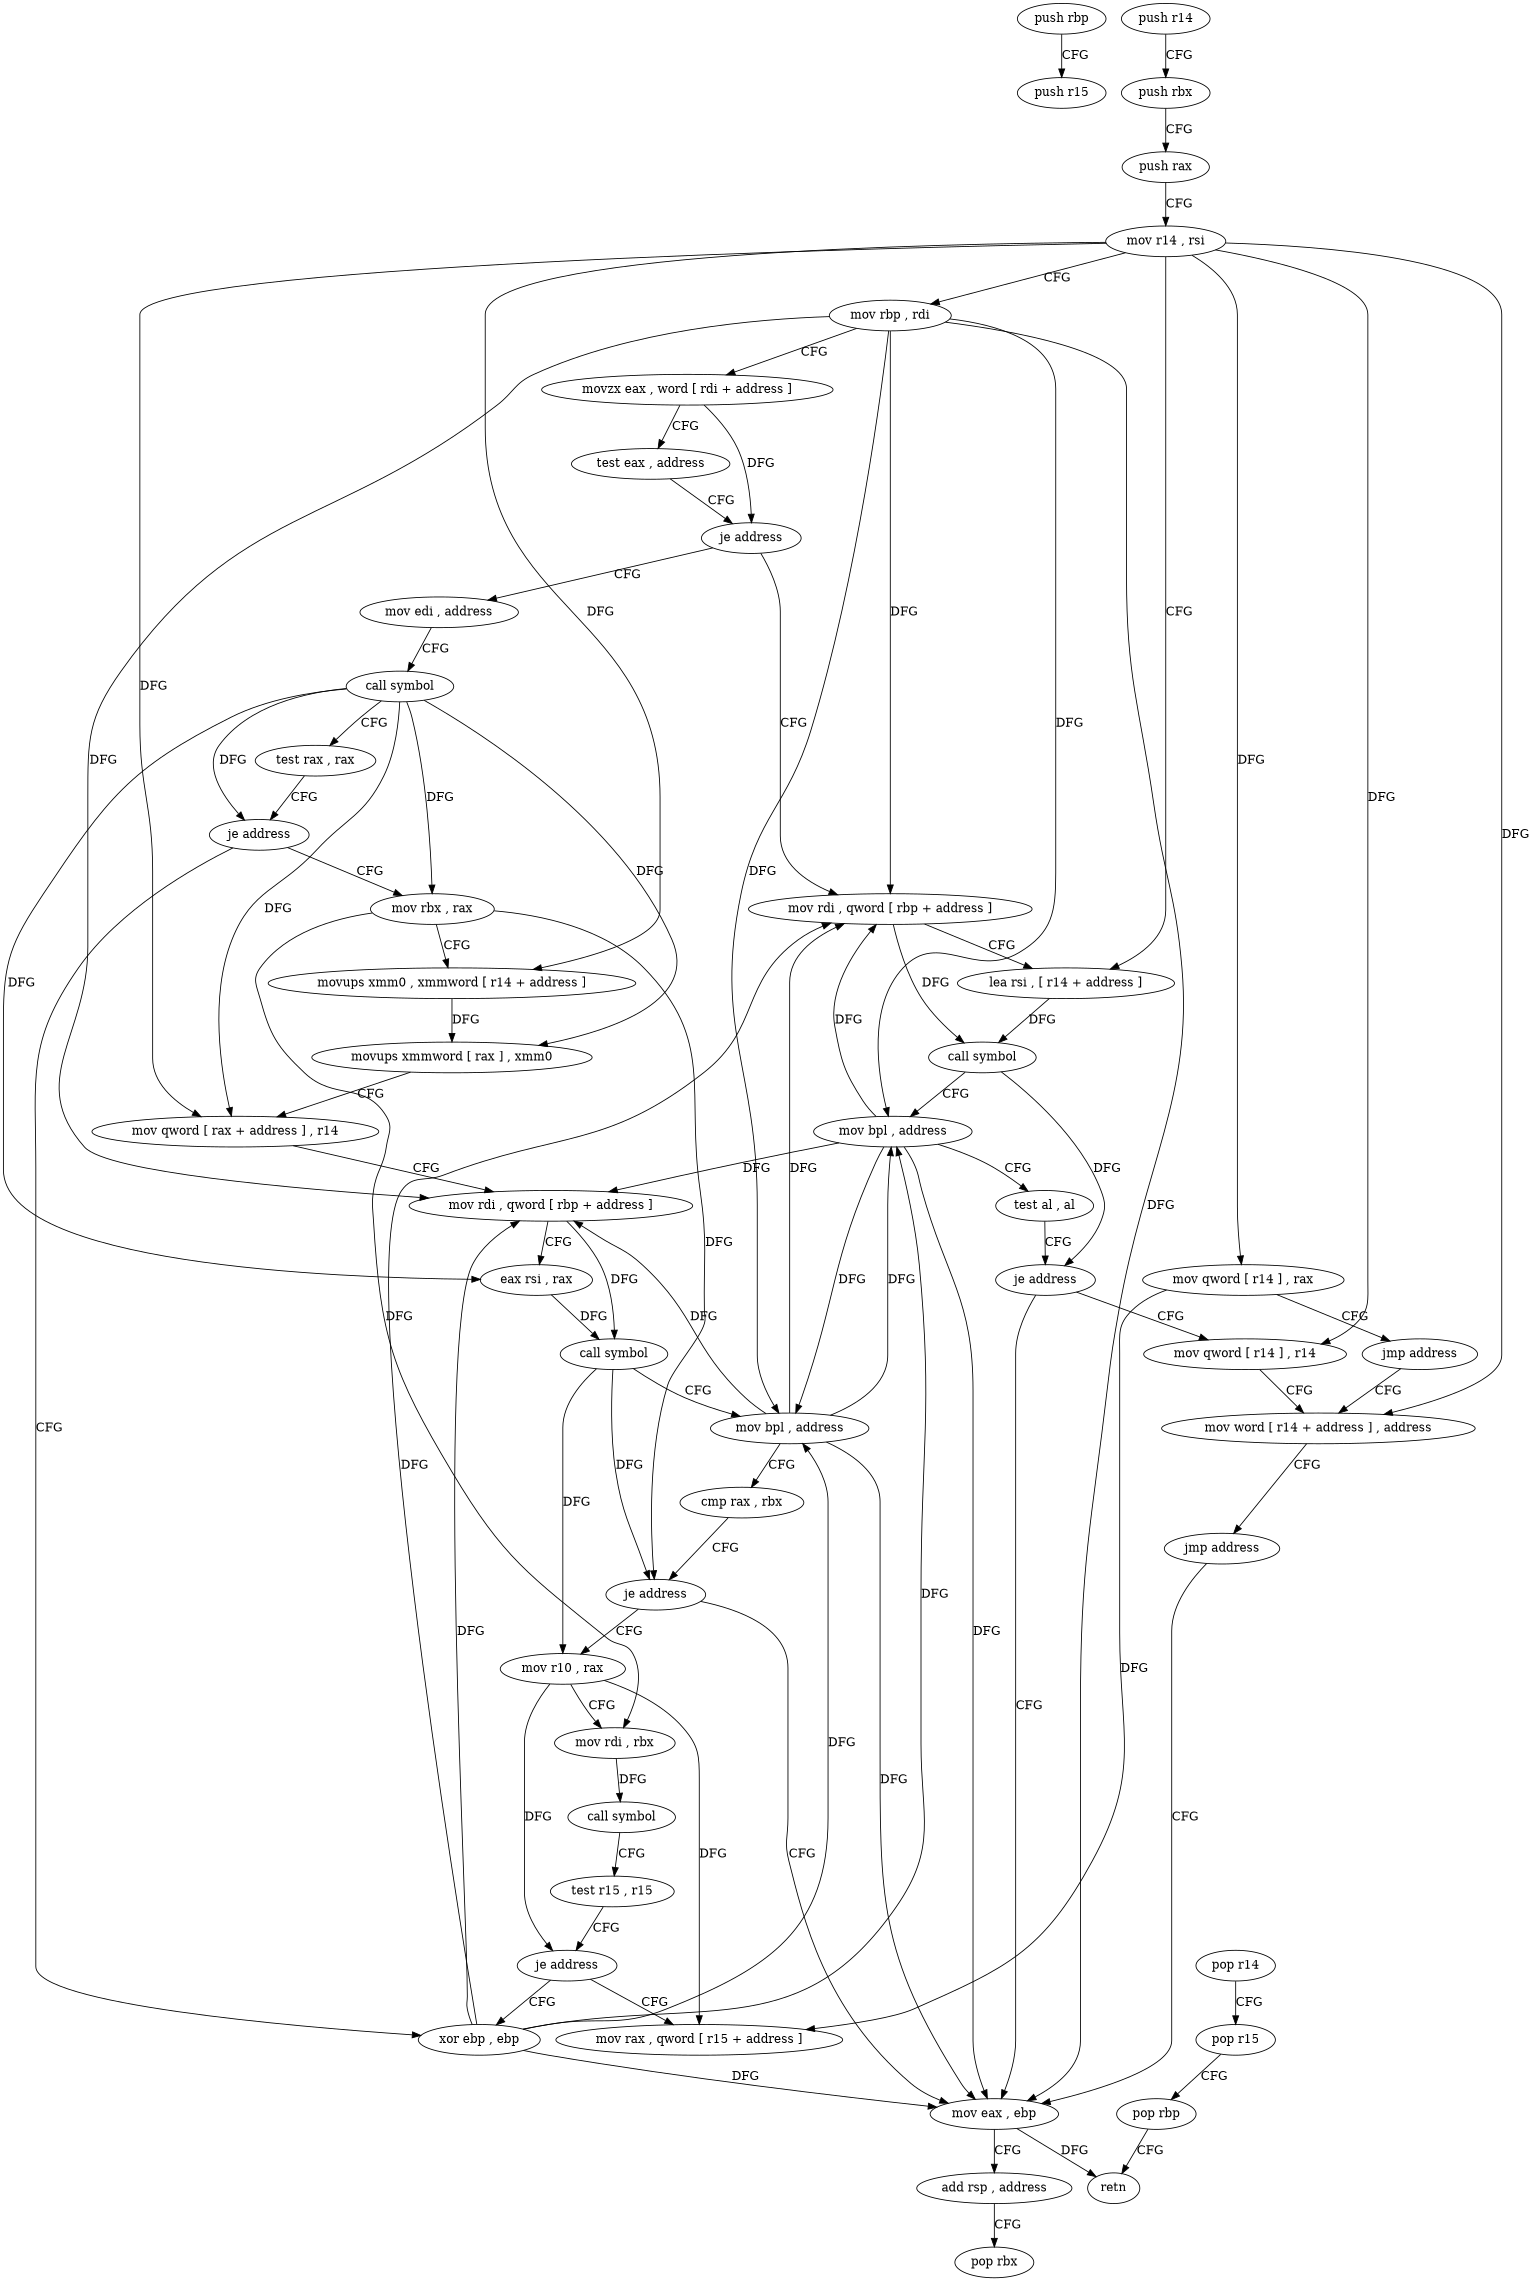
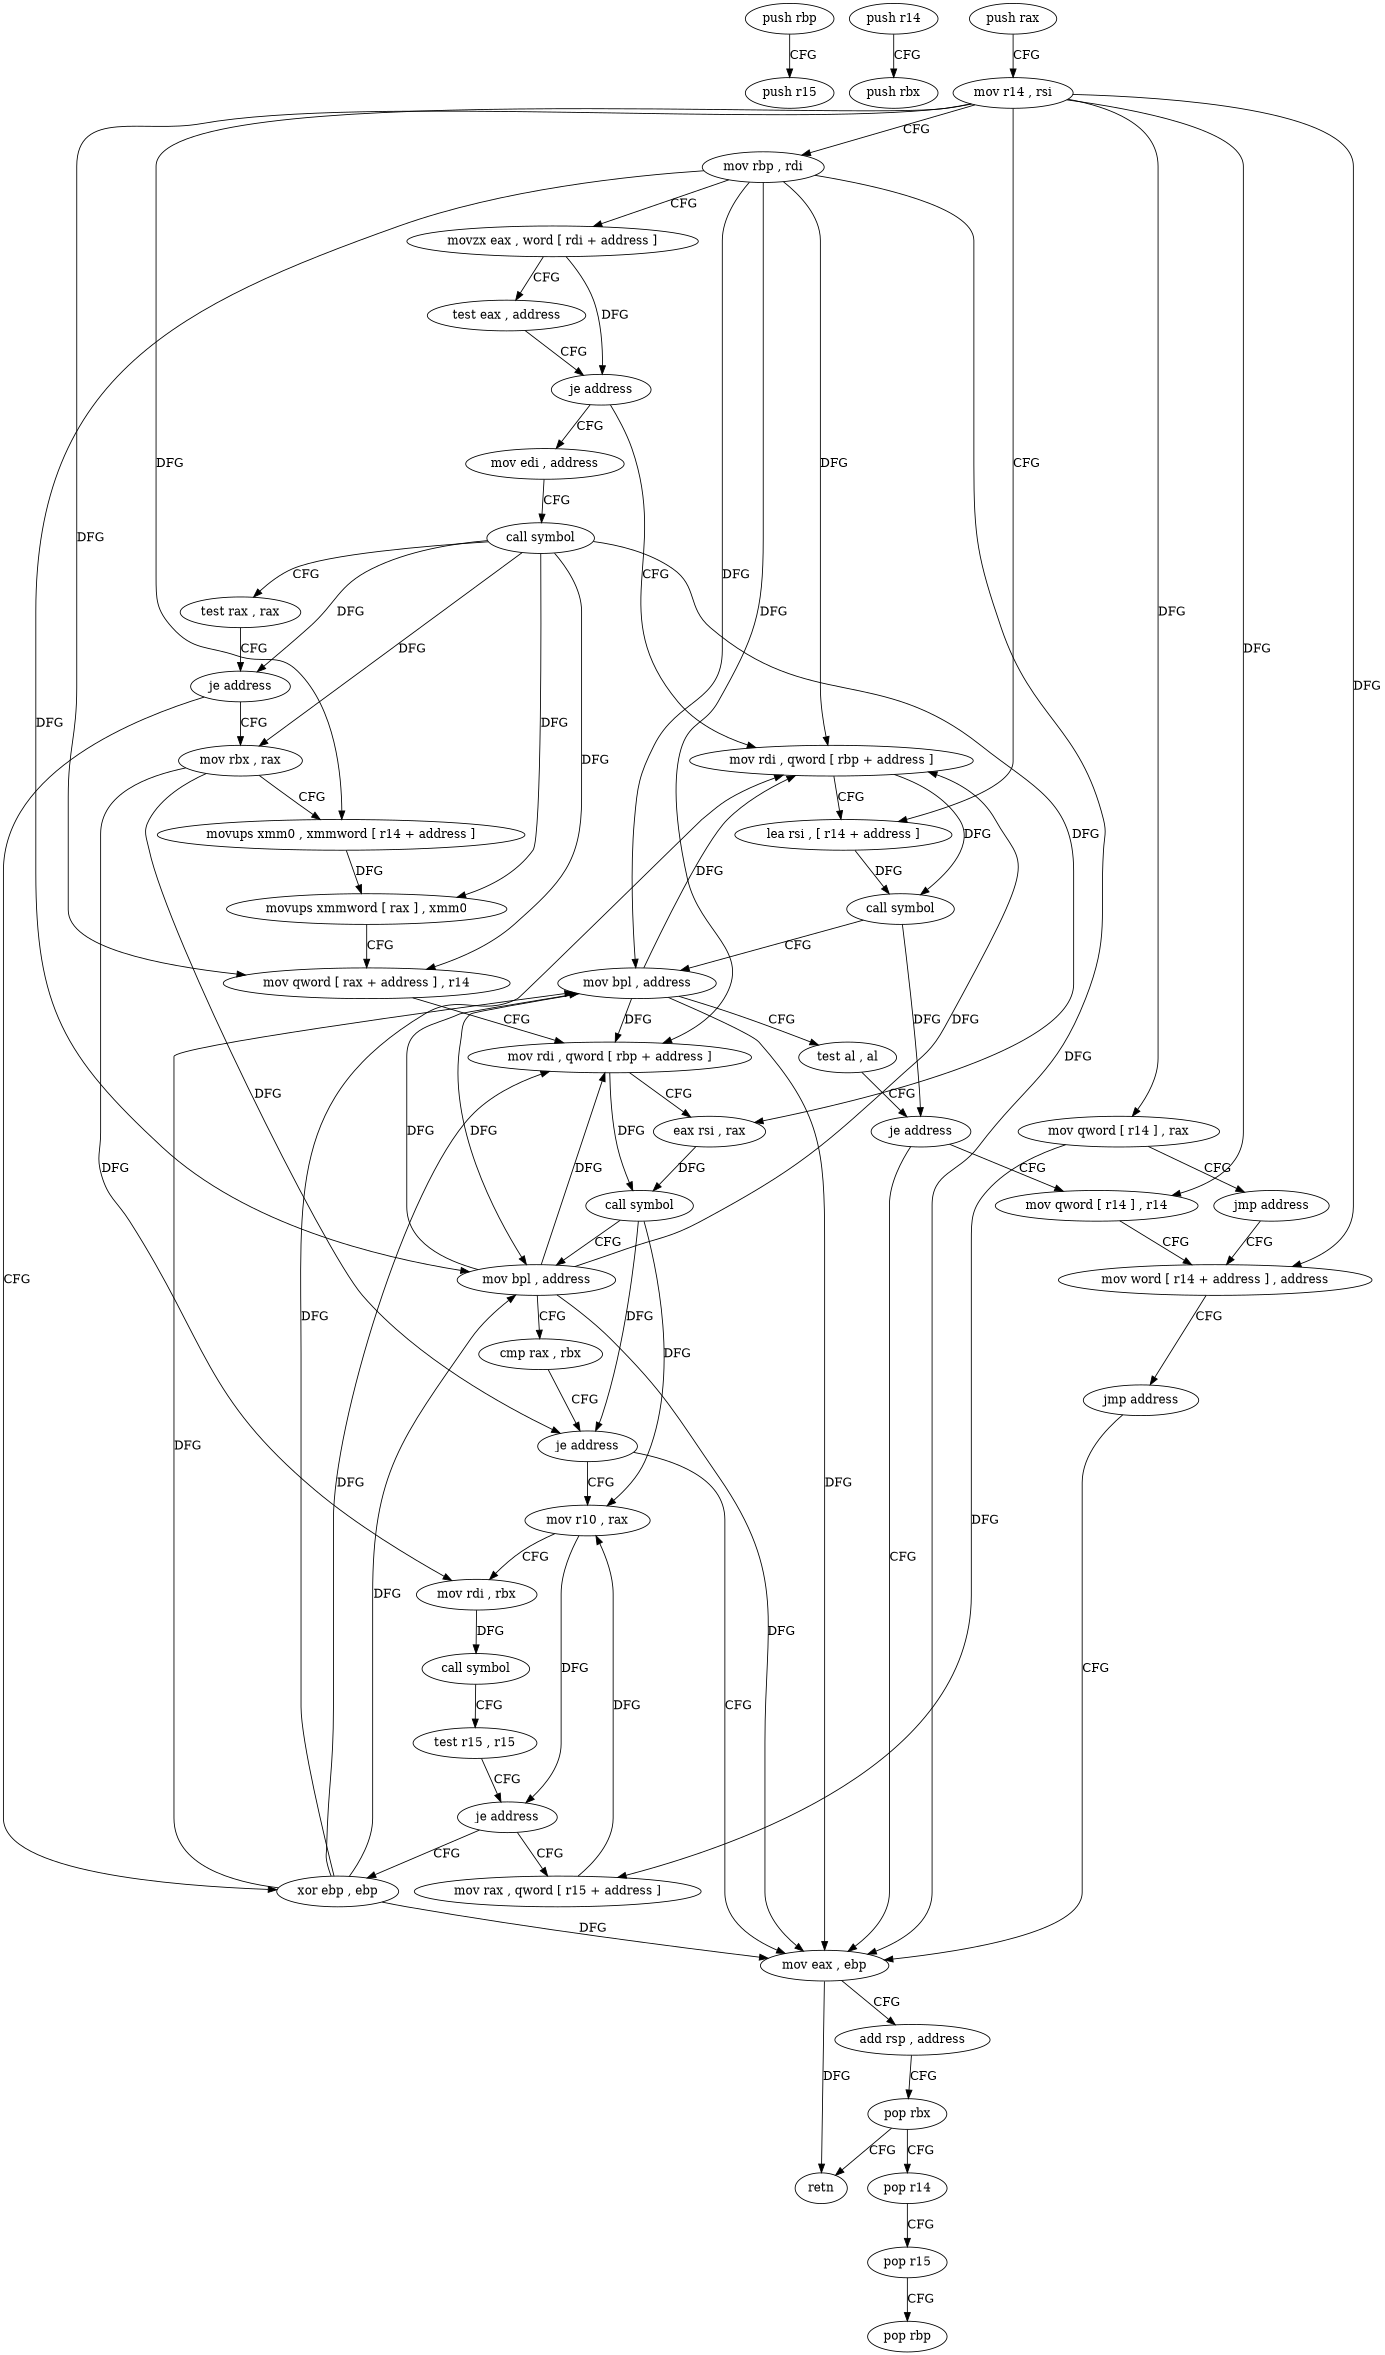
(1166, 126) -> none
(699, 1823) -> (613, 1715)
none -> (907, 2147)
(1137, 2148) -> (867, 2149)
